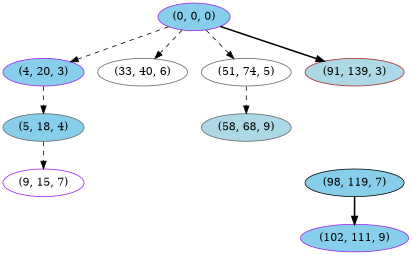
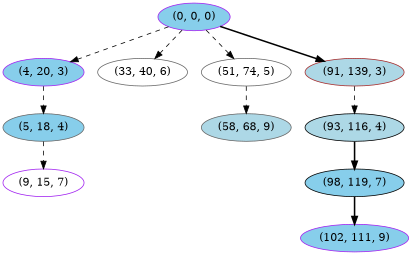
none -> (355, 127)
